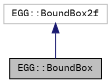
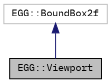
(56, 69) -> (56, 69)
